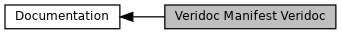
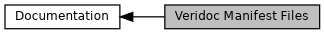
(250, 17) -> (242, 17)
